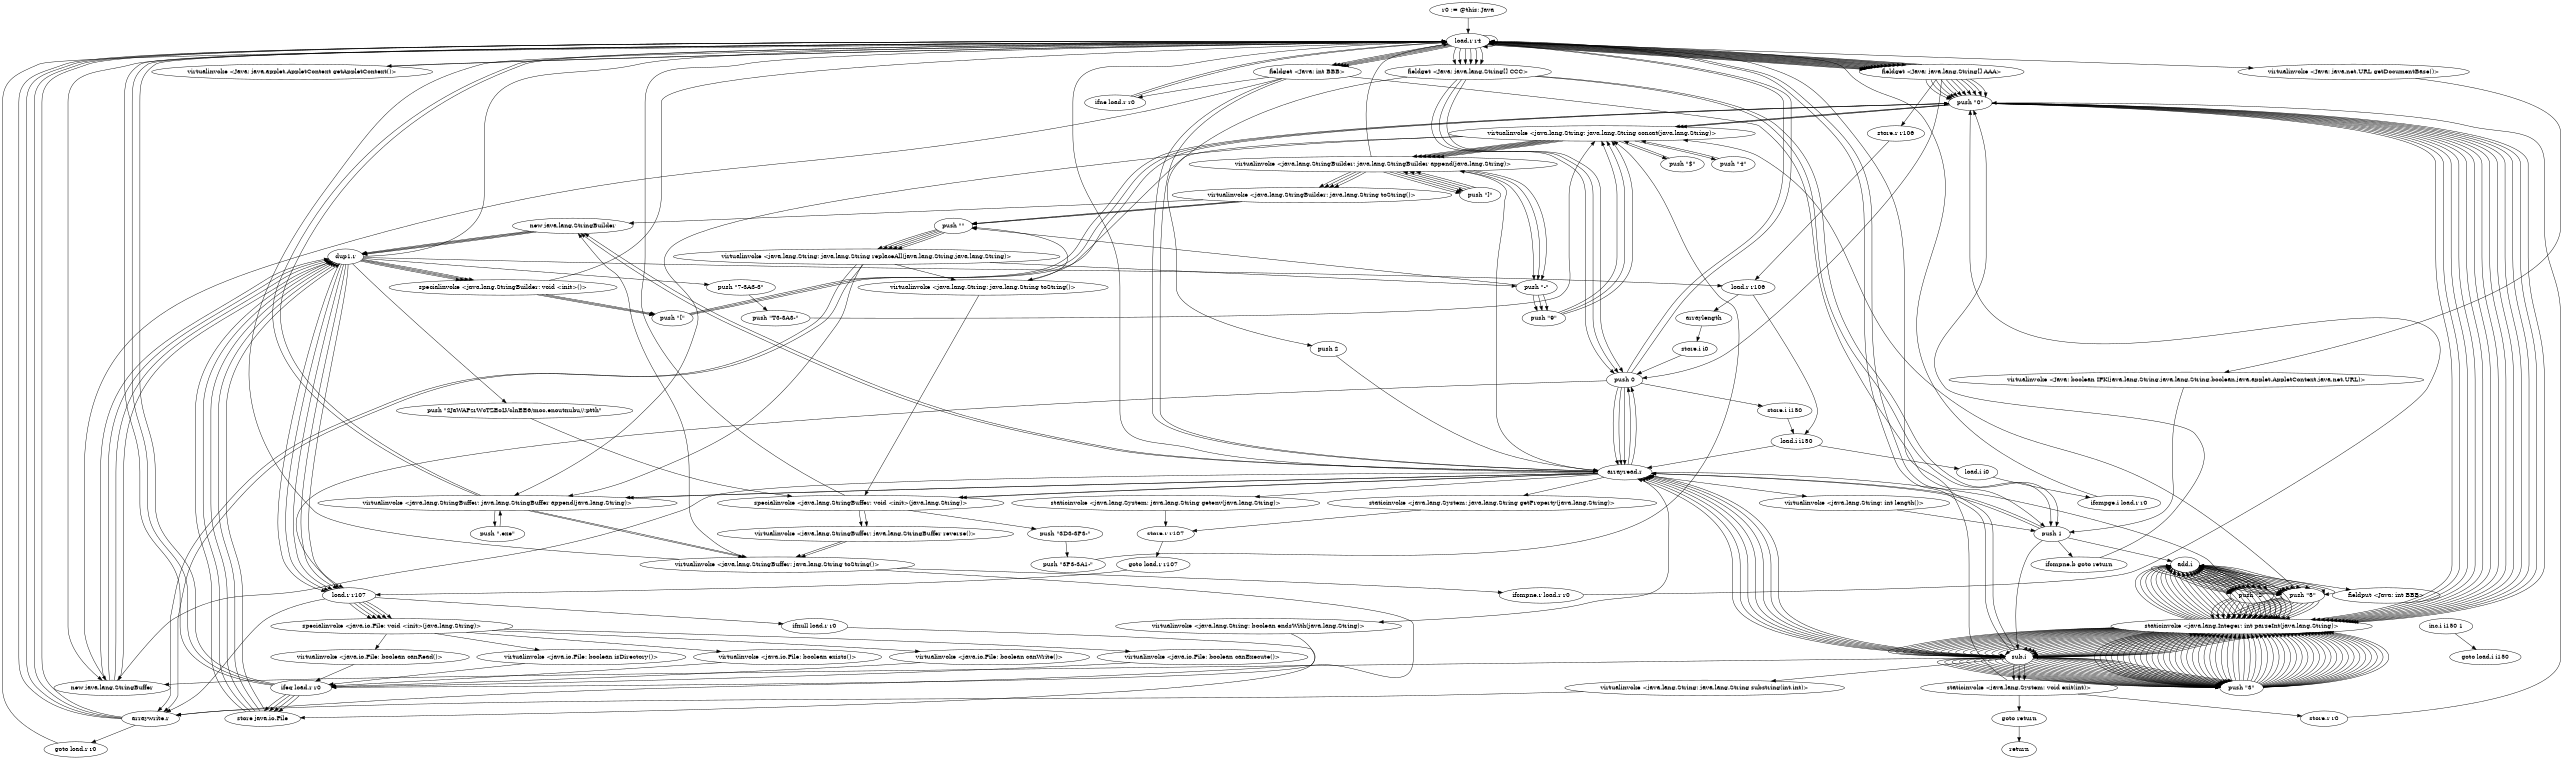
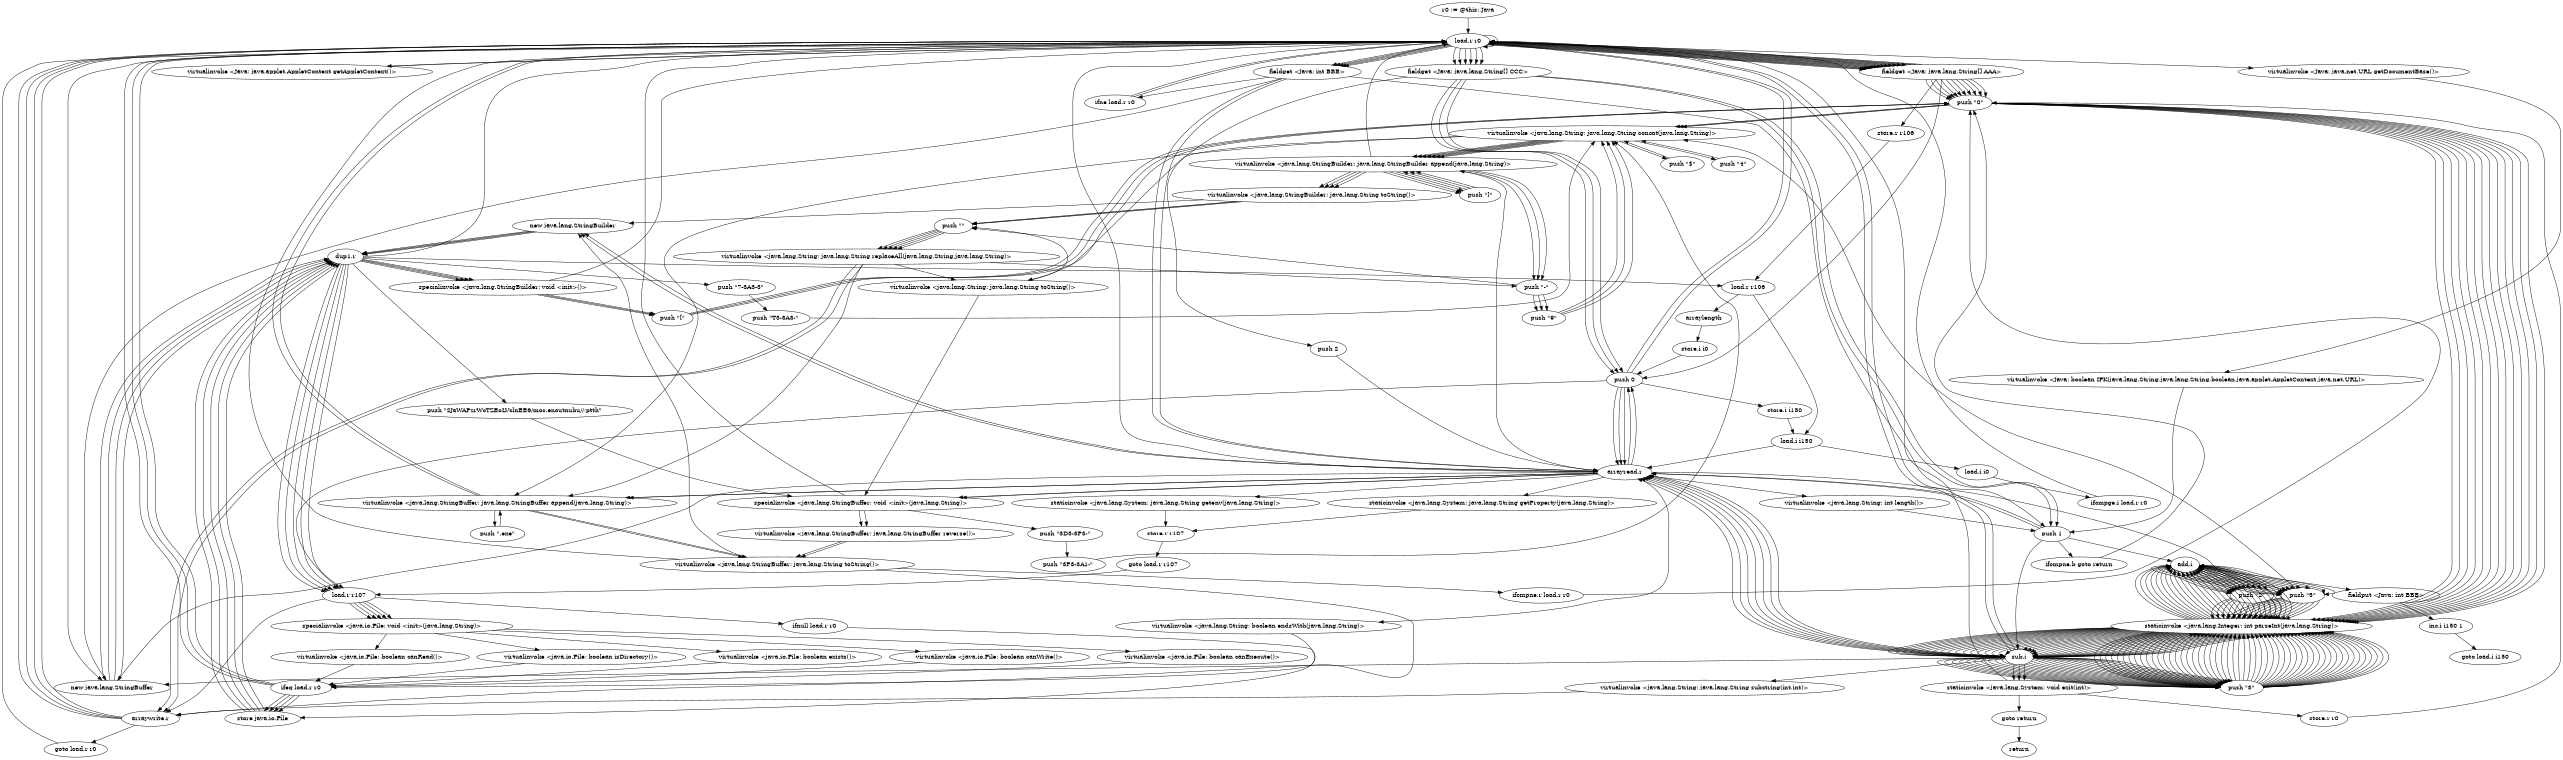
(1468, 41) -> (1468, 41)
none -> (2415, 610)
